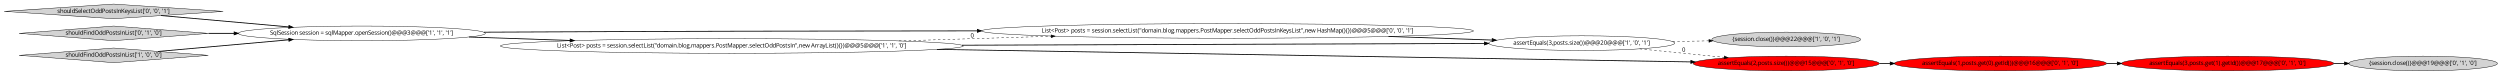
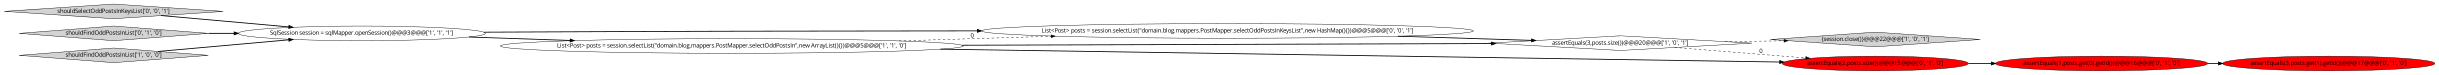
(1786, 39) -> (1875, 39)
(1582, 43) -> (1620, 43)
(2423, 63) -> none
